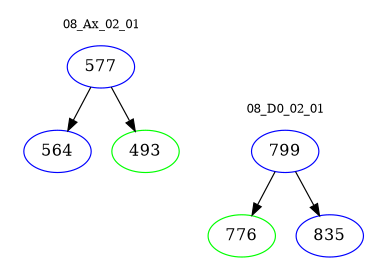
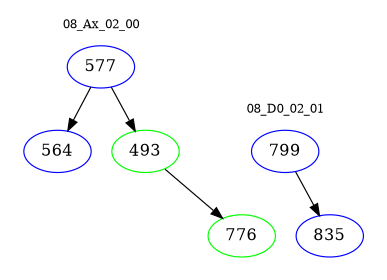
(102, 25) -> (102, 25)
(266, 188) -> (189, 190)
